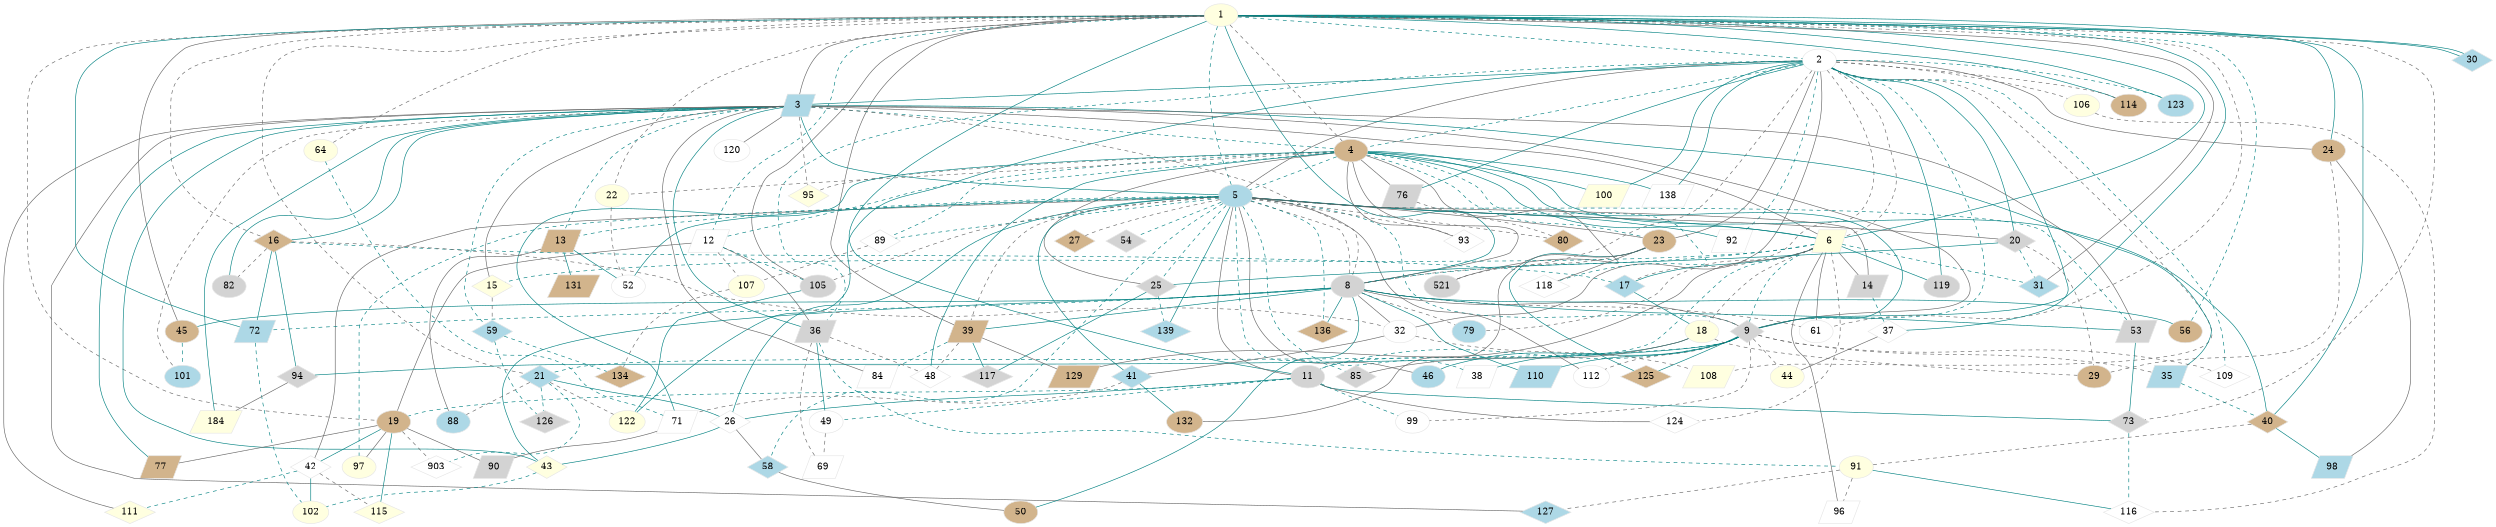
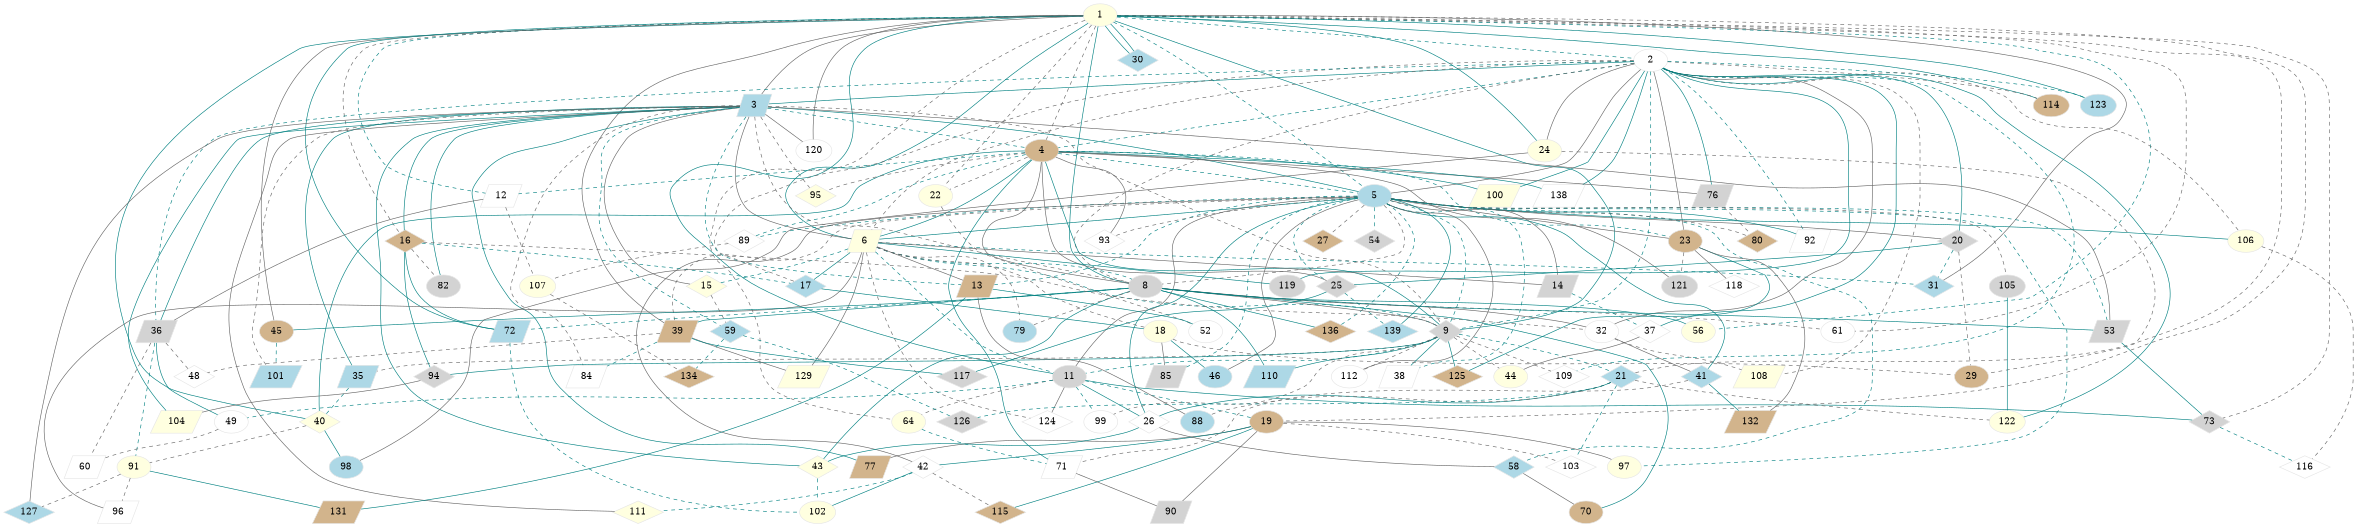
(896, 52) -> (854, 42)
(1519, 142) -> (1133, 184)
(2328, 151) -> (1545, 151)
(1085, 184) -> none
(916, 206) -> (1809, 222)
(1696, 246) -> none
(675, 258) -> (554, 180)
(502, 265) -> none
(771, 267) -> none
(1442, 286) -> (1680, 286)
(1819, 286) -> (920, 264)
(2185, 331) -> (1698, 331)
(183, 377) -> (276, 377)
(1074, 377) -> (804, 377)
(1356, 377) -> (1166, 377)
none -> (987, 394)
(216, 422) -> (177, 422)
(1185, 422) -> (1750, 422)
(2268, 422) -> (320, 422)
(436, 467) -> (1571, 467)
(823, 467) -> (85, 467)
(2332, 467) -> (346, 467)
(1992, 490) -> (235, 489)
(379, 512) -> (1000, 512)
(1021, 512) -> (1586, 512)
